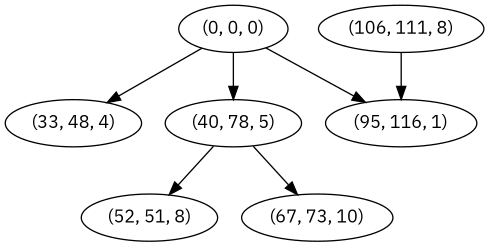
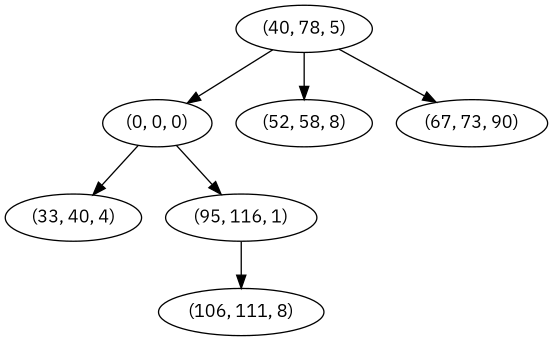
(233, 70) -> (236, 73)
(401, 70) -> (241, 258)
(73, 123) -> (73, 218)
(149, 218) -> (304, 123)
(317, 218) -> (472, 123)
